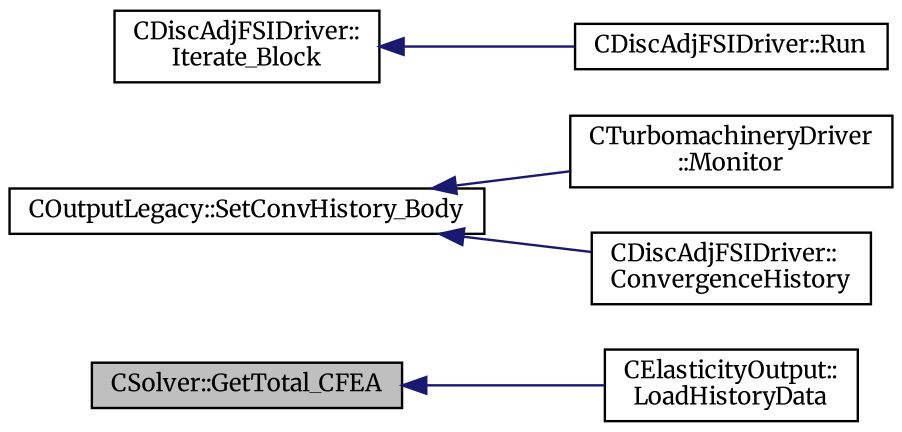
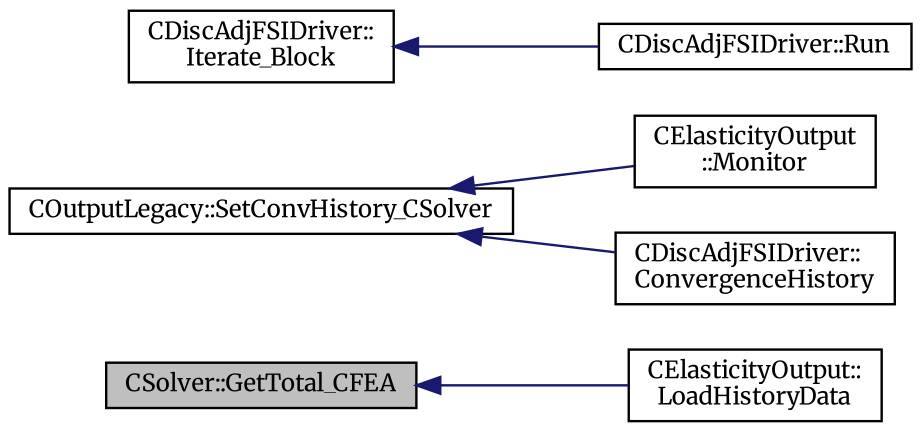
(731, 152) -> (755, 152)
(247, 211) -> (261, 211)
